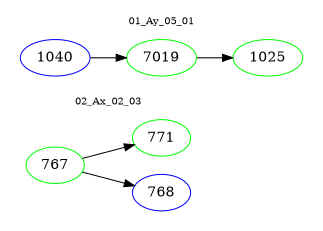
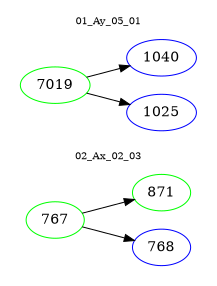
(103, 58) -> (103, 73)
(268, 58) -> (162, 113)
(162, 138) -> (162, 193)
